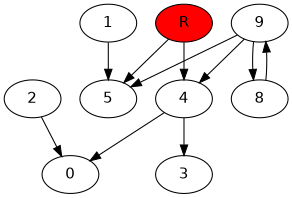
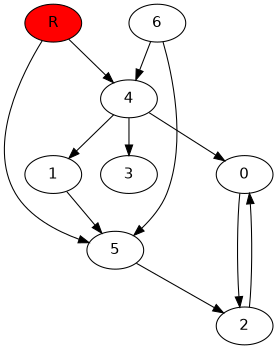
(260, 23) -> (157, 23)
(260, 99) -> none
none -> (95, 133)
none -> (238, 245)
none -> (175, 285)
